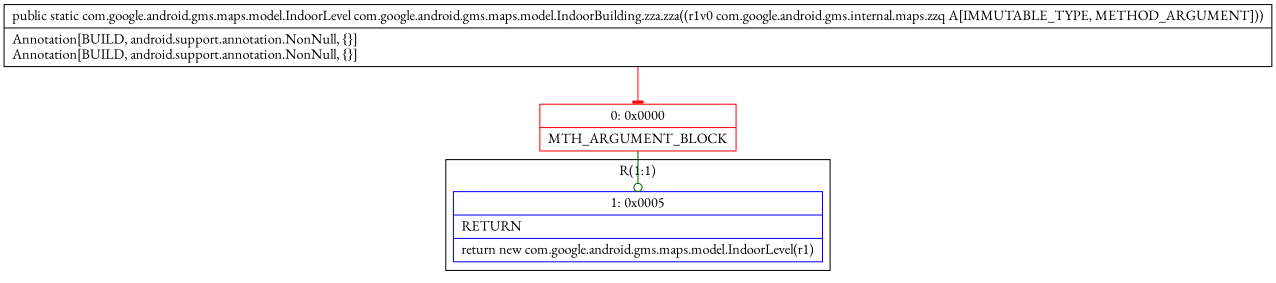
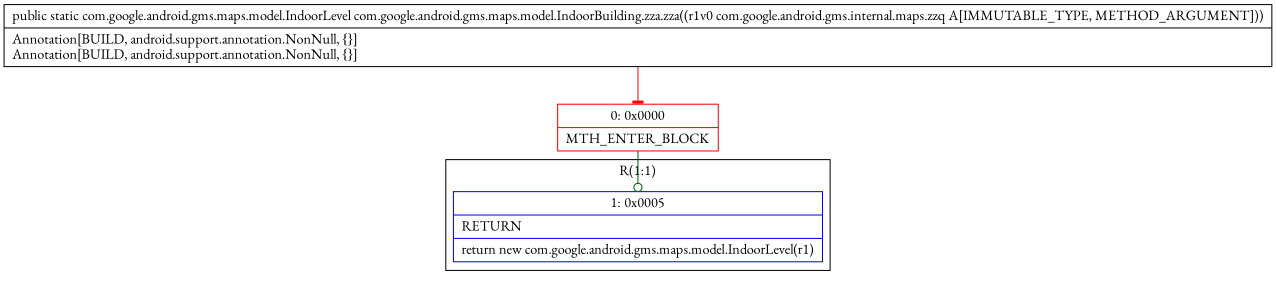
(638, 139) -> (638, 139)
